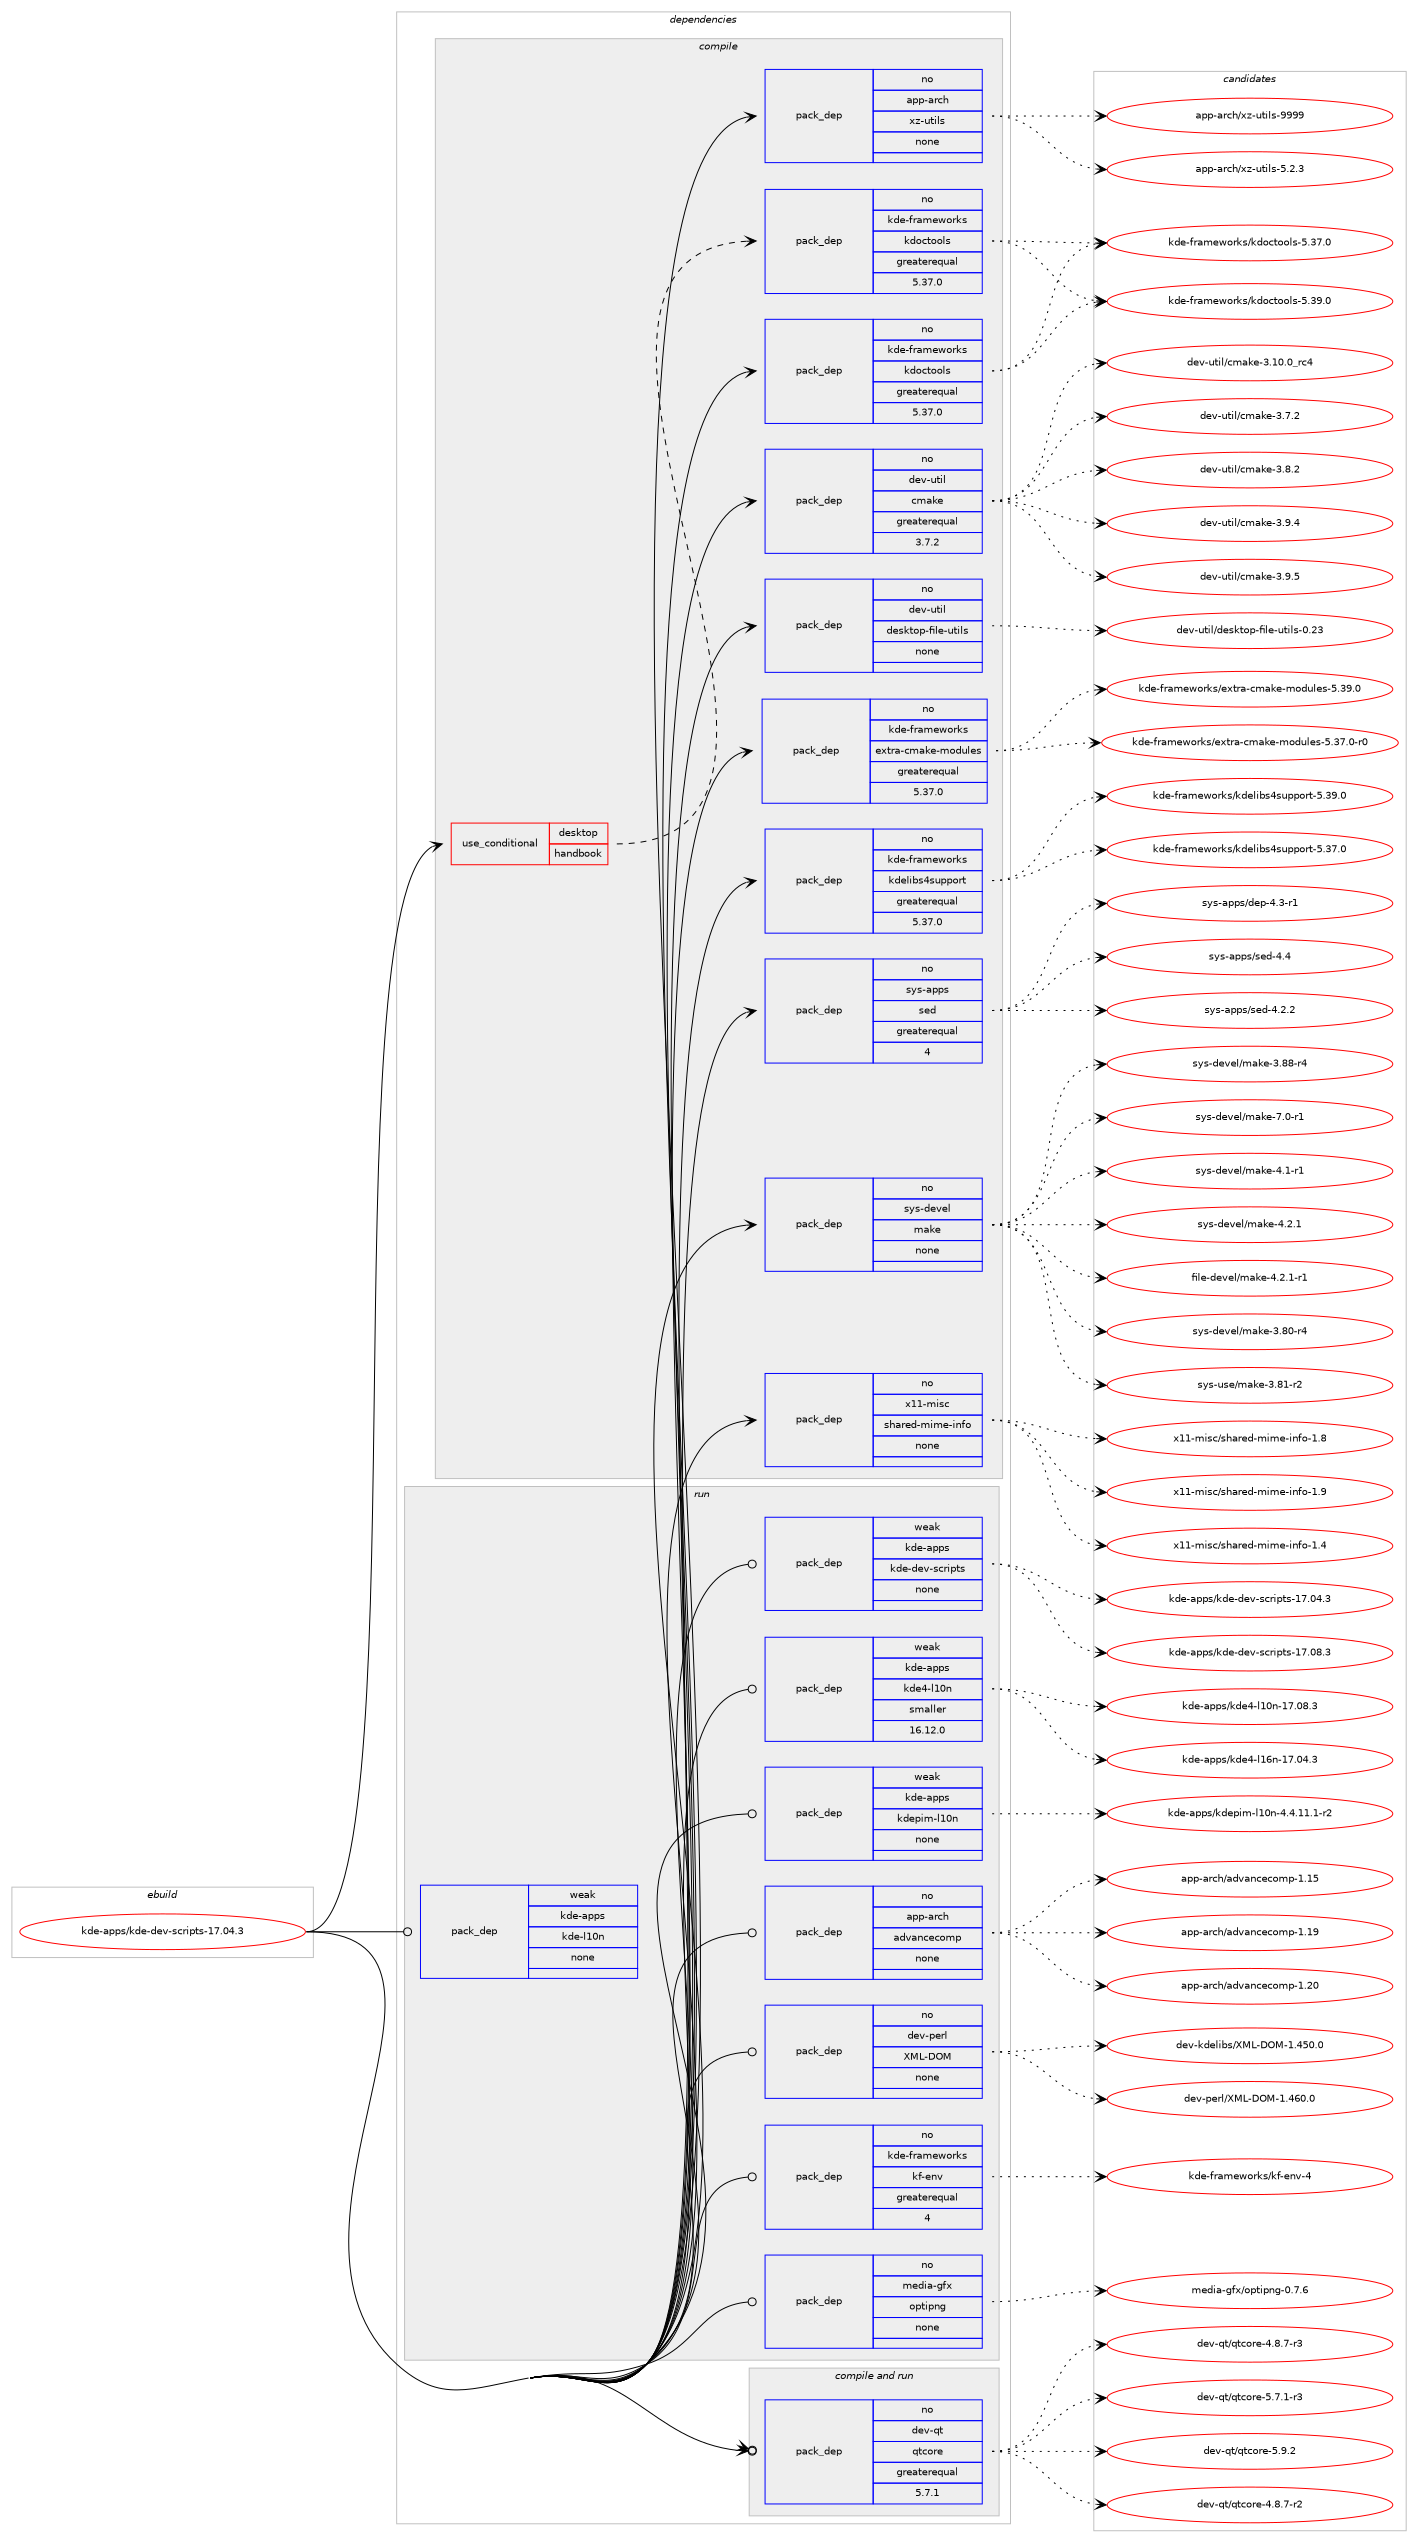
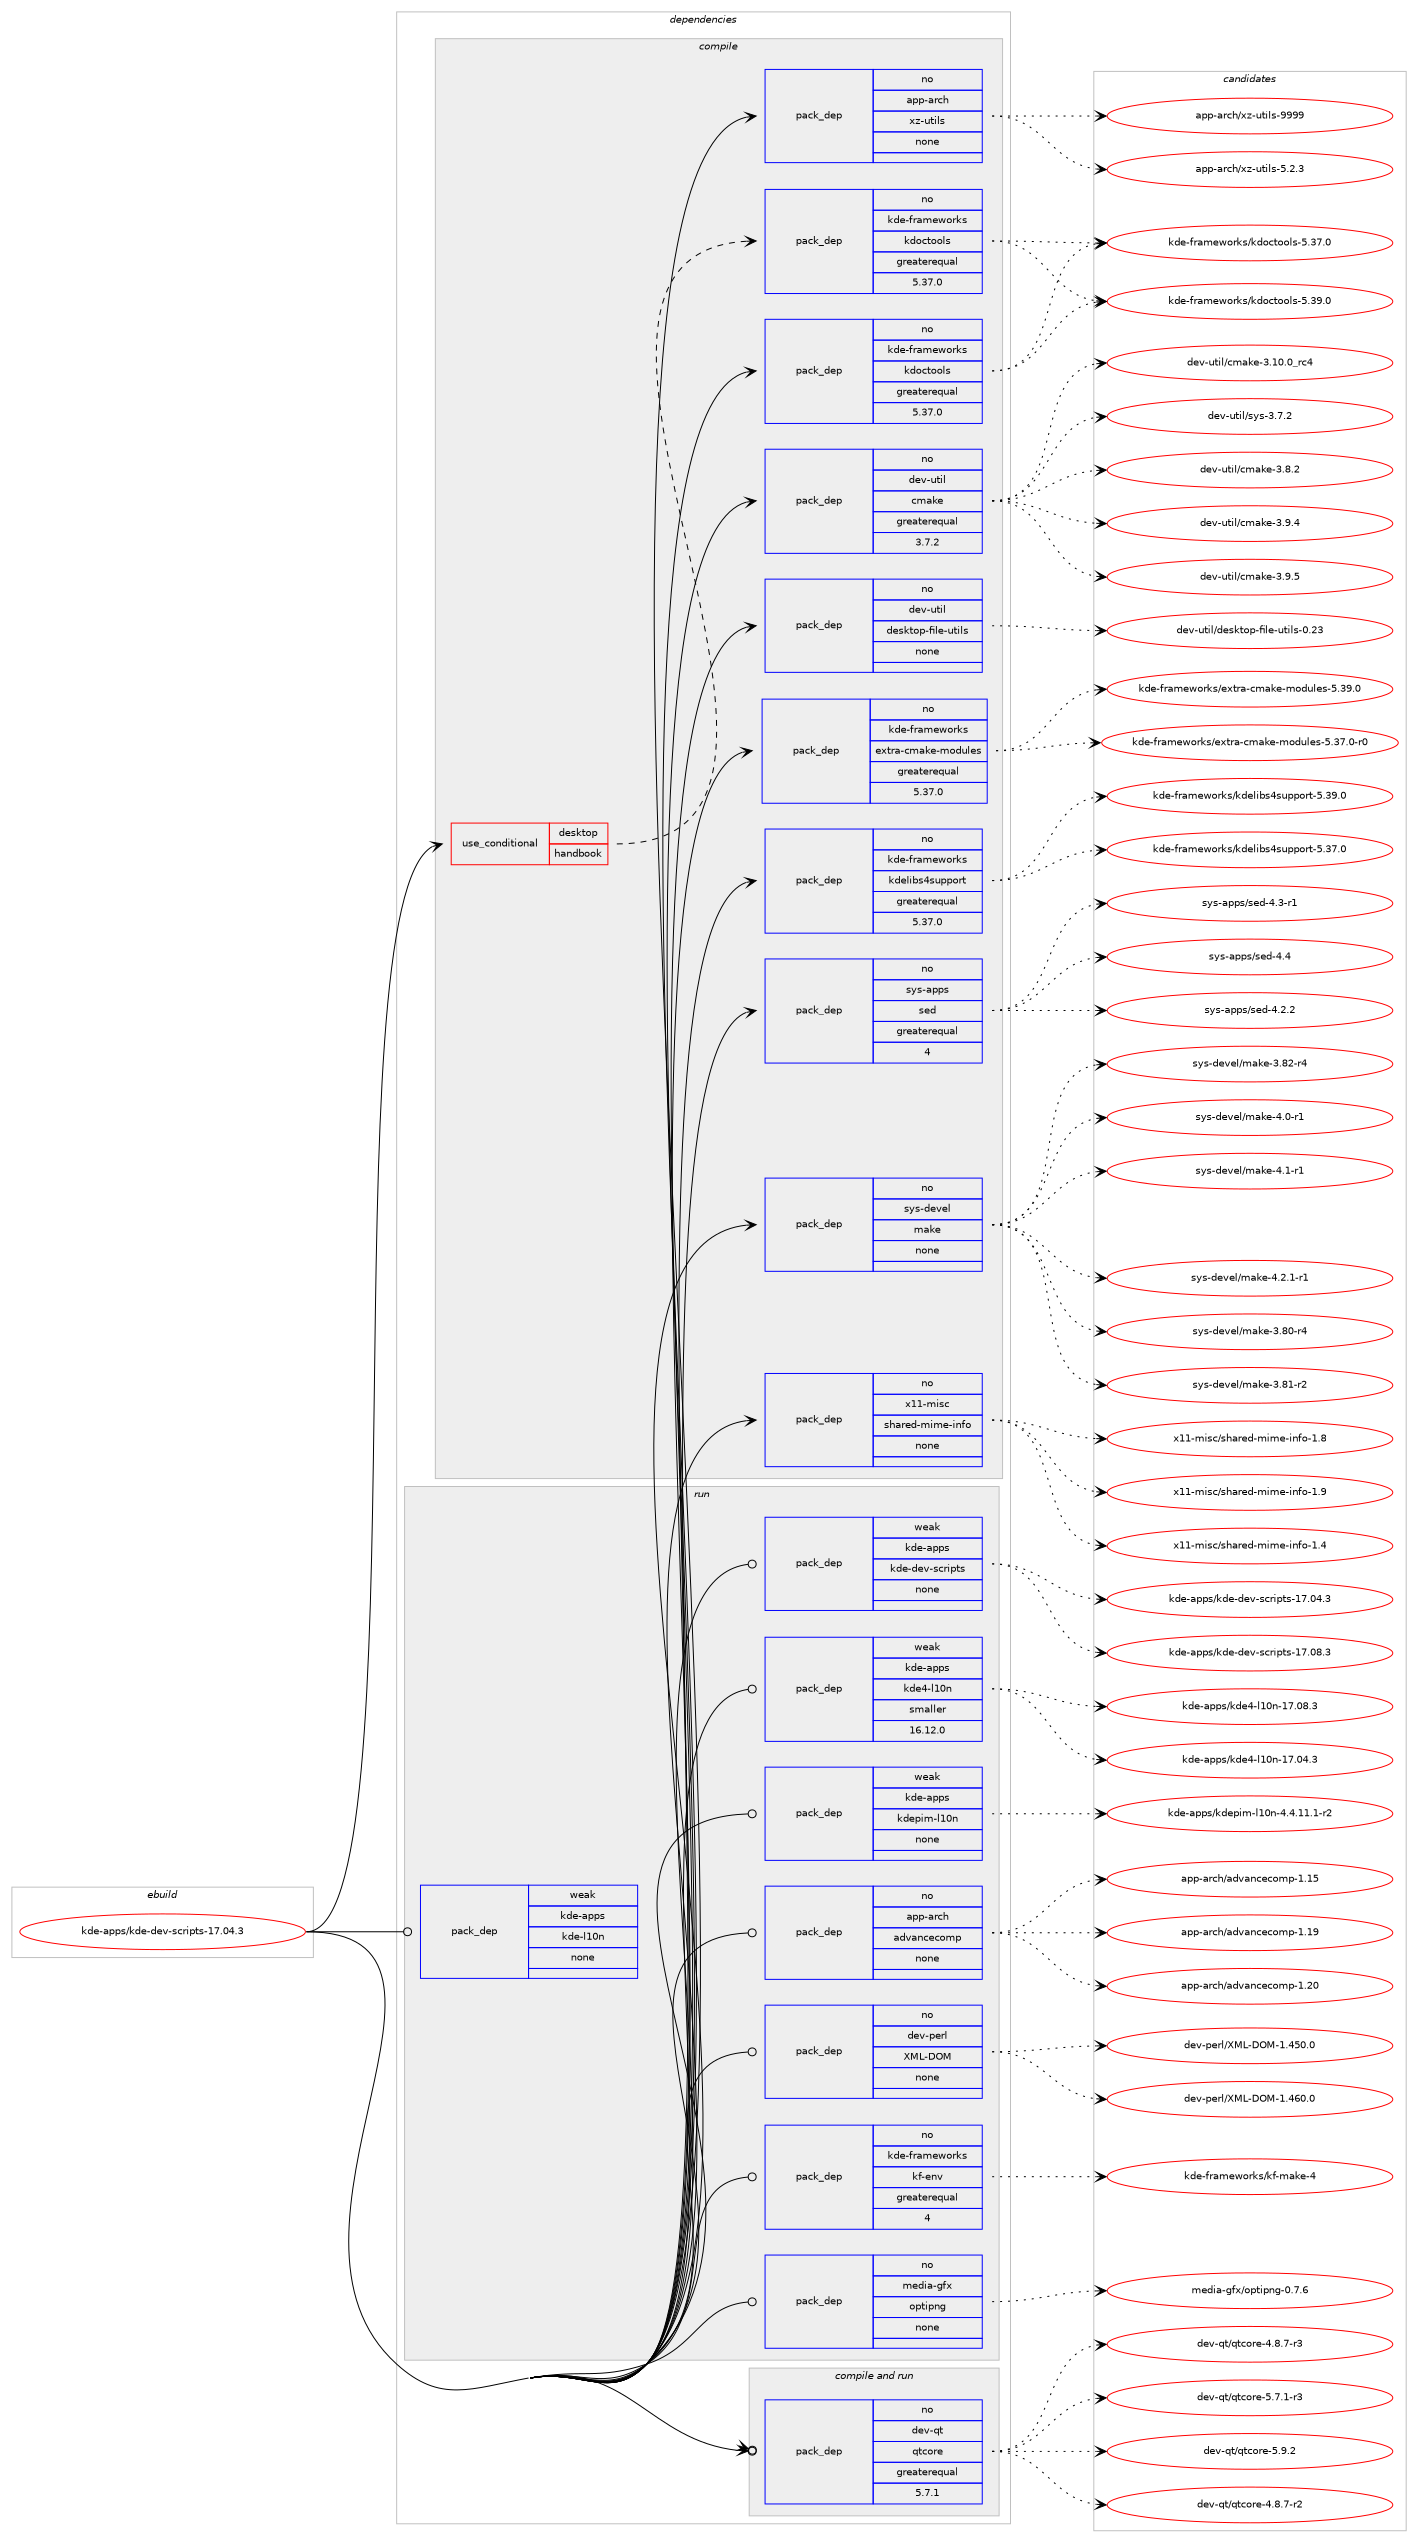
(1250, 416) -> (1250, 416)
(1250, 903) -> (1250, 903)
(1250, 1064) -> (1250, 1064)
(1250, 1118) -> (1250, 1118)
(1250, 1225) -> none
(1250, 1278) -> (1250, 1278)
(1250, 1385) -> (1250, 1385)
(1250, 1760) -> (1250, 1760)
(1250, 2046) -> (1250, 2046)
(1250, 2177) -> (1250, 2177)
